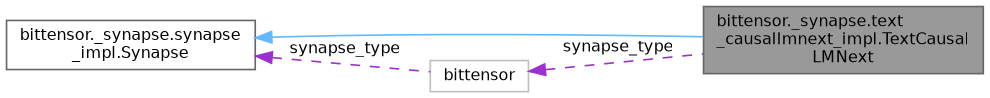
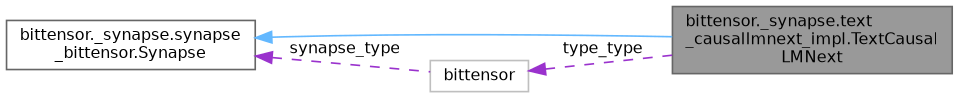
(131, 45) -> (131, 45)
(616, 47) -> (600, 49)
